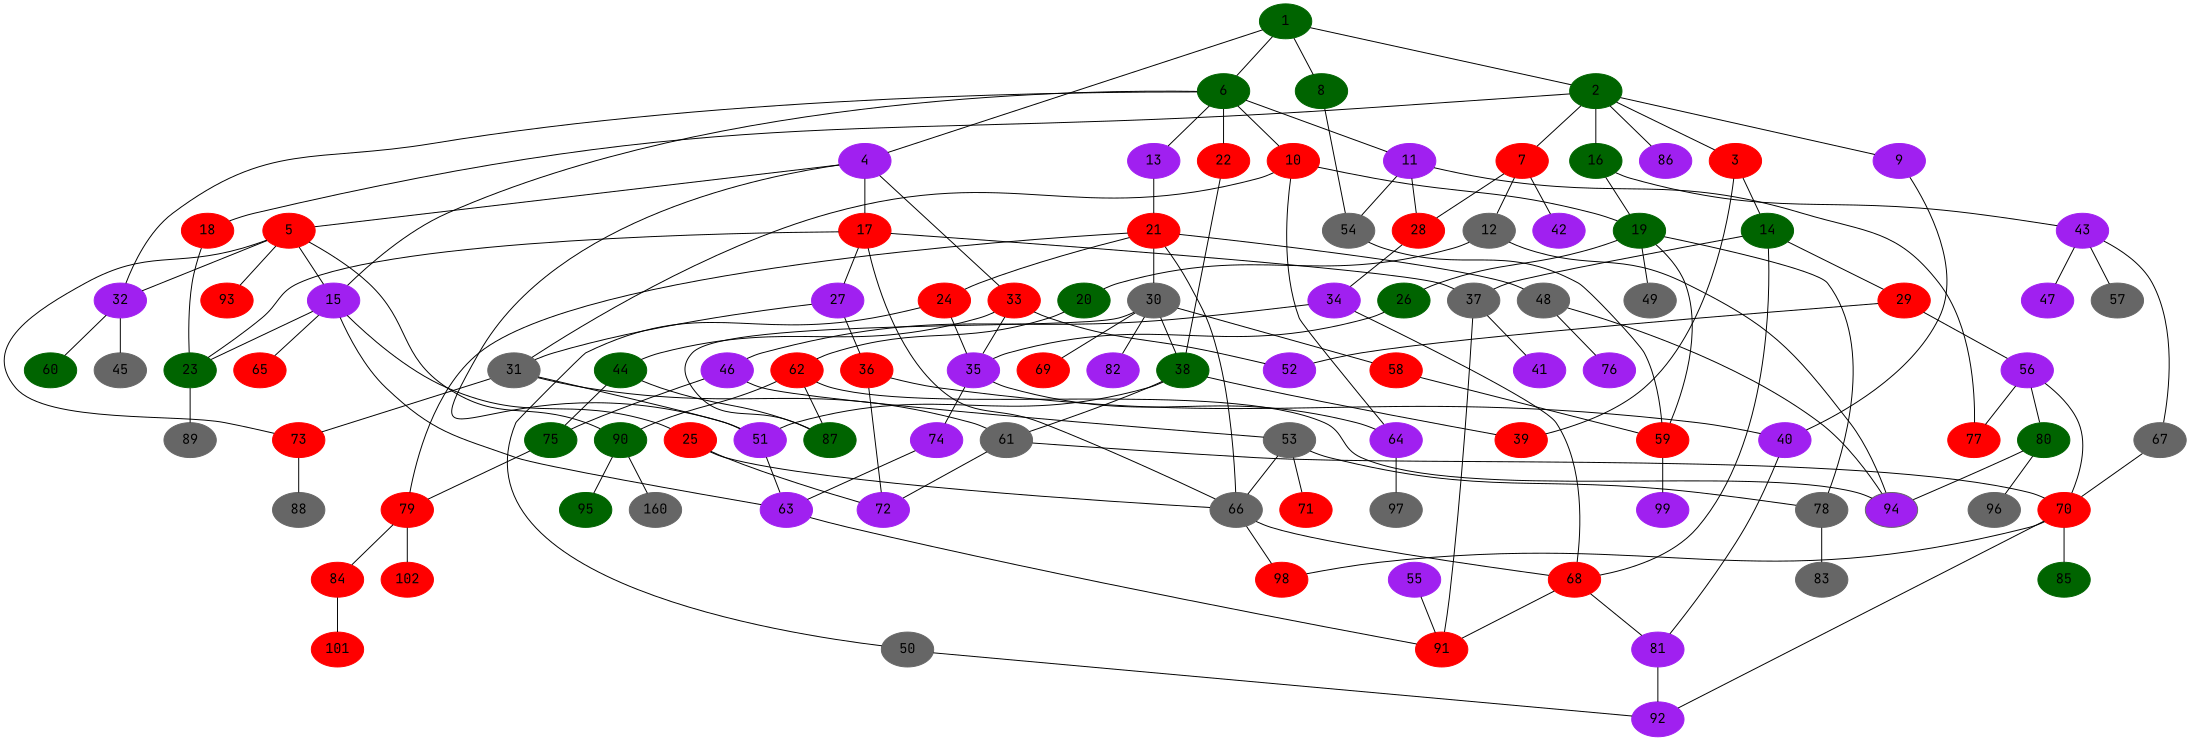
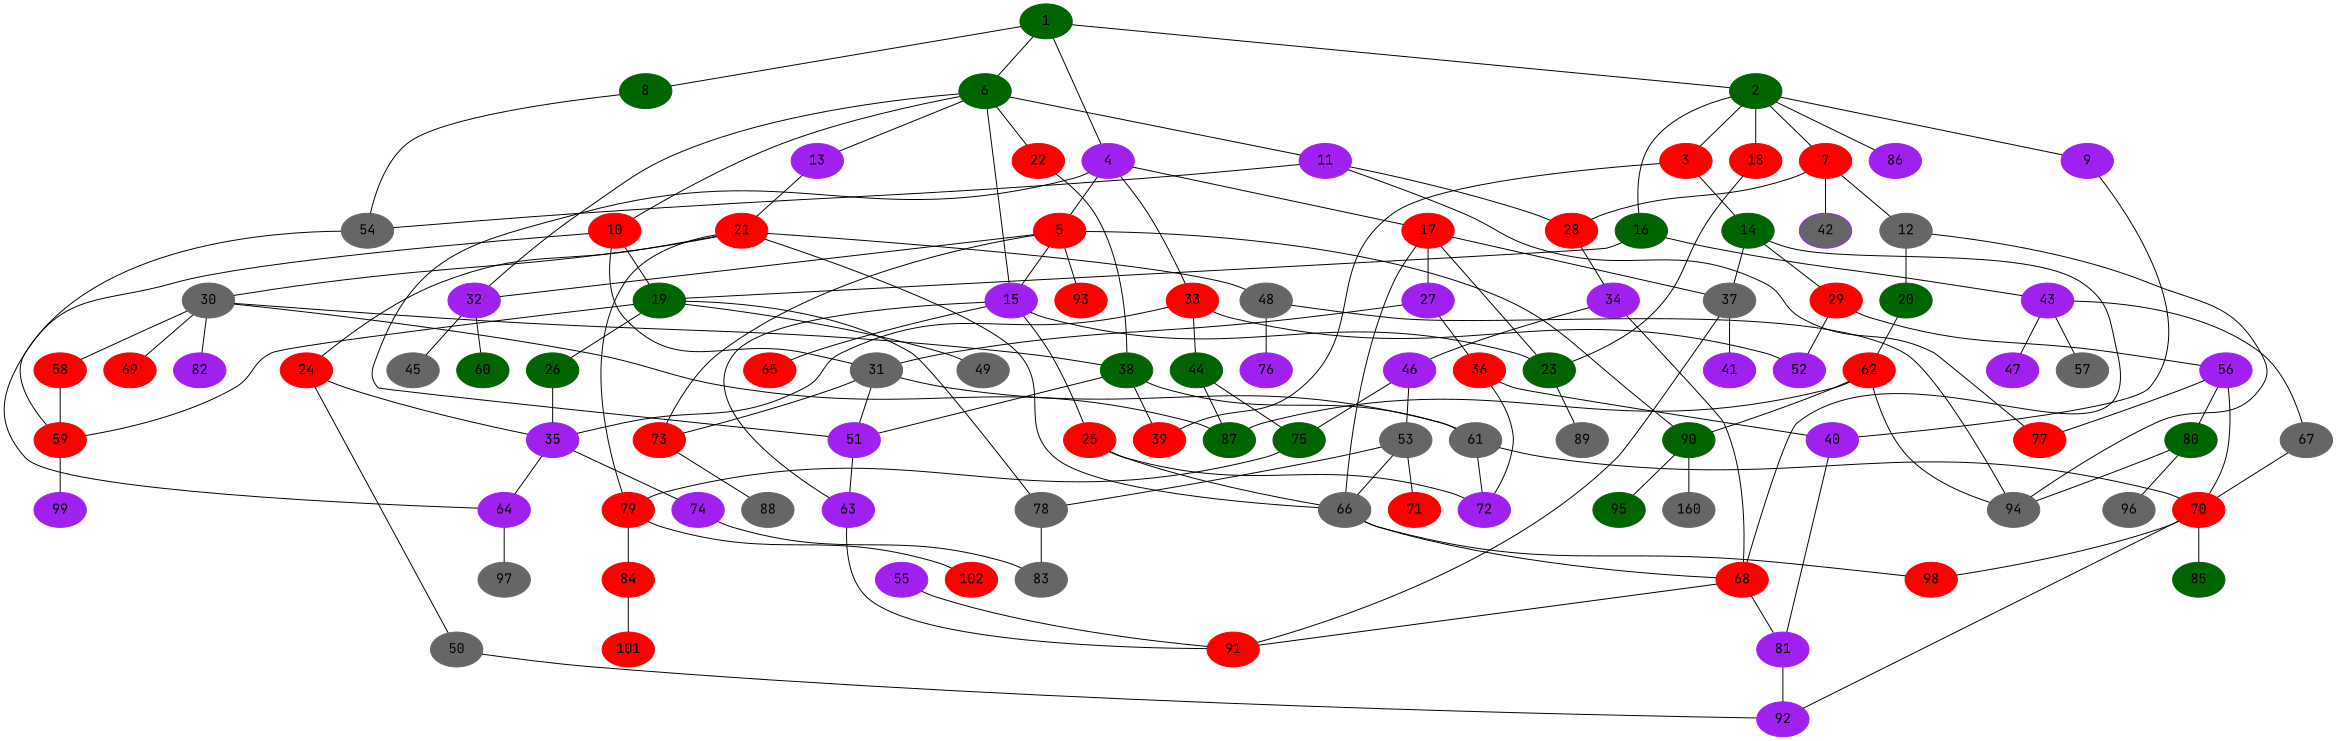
(1559, 231) -> (1826, 231)
(864, 474) -> (893, 545)
(1891, 510) -> (2014, 510)
